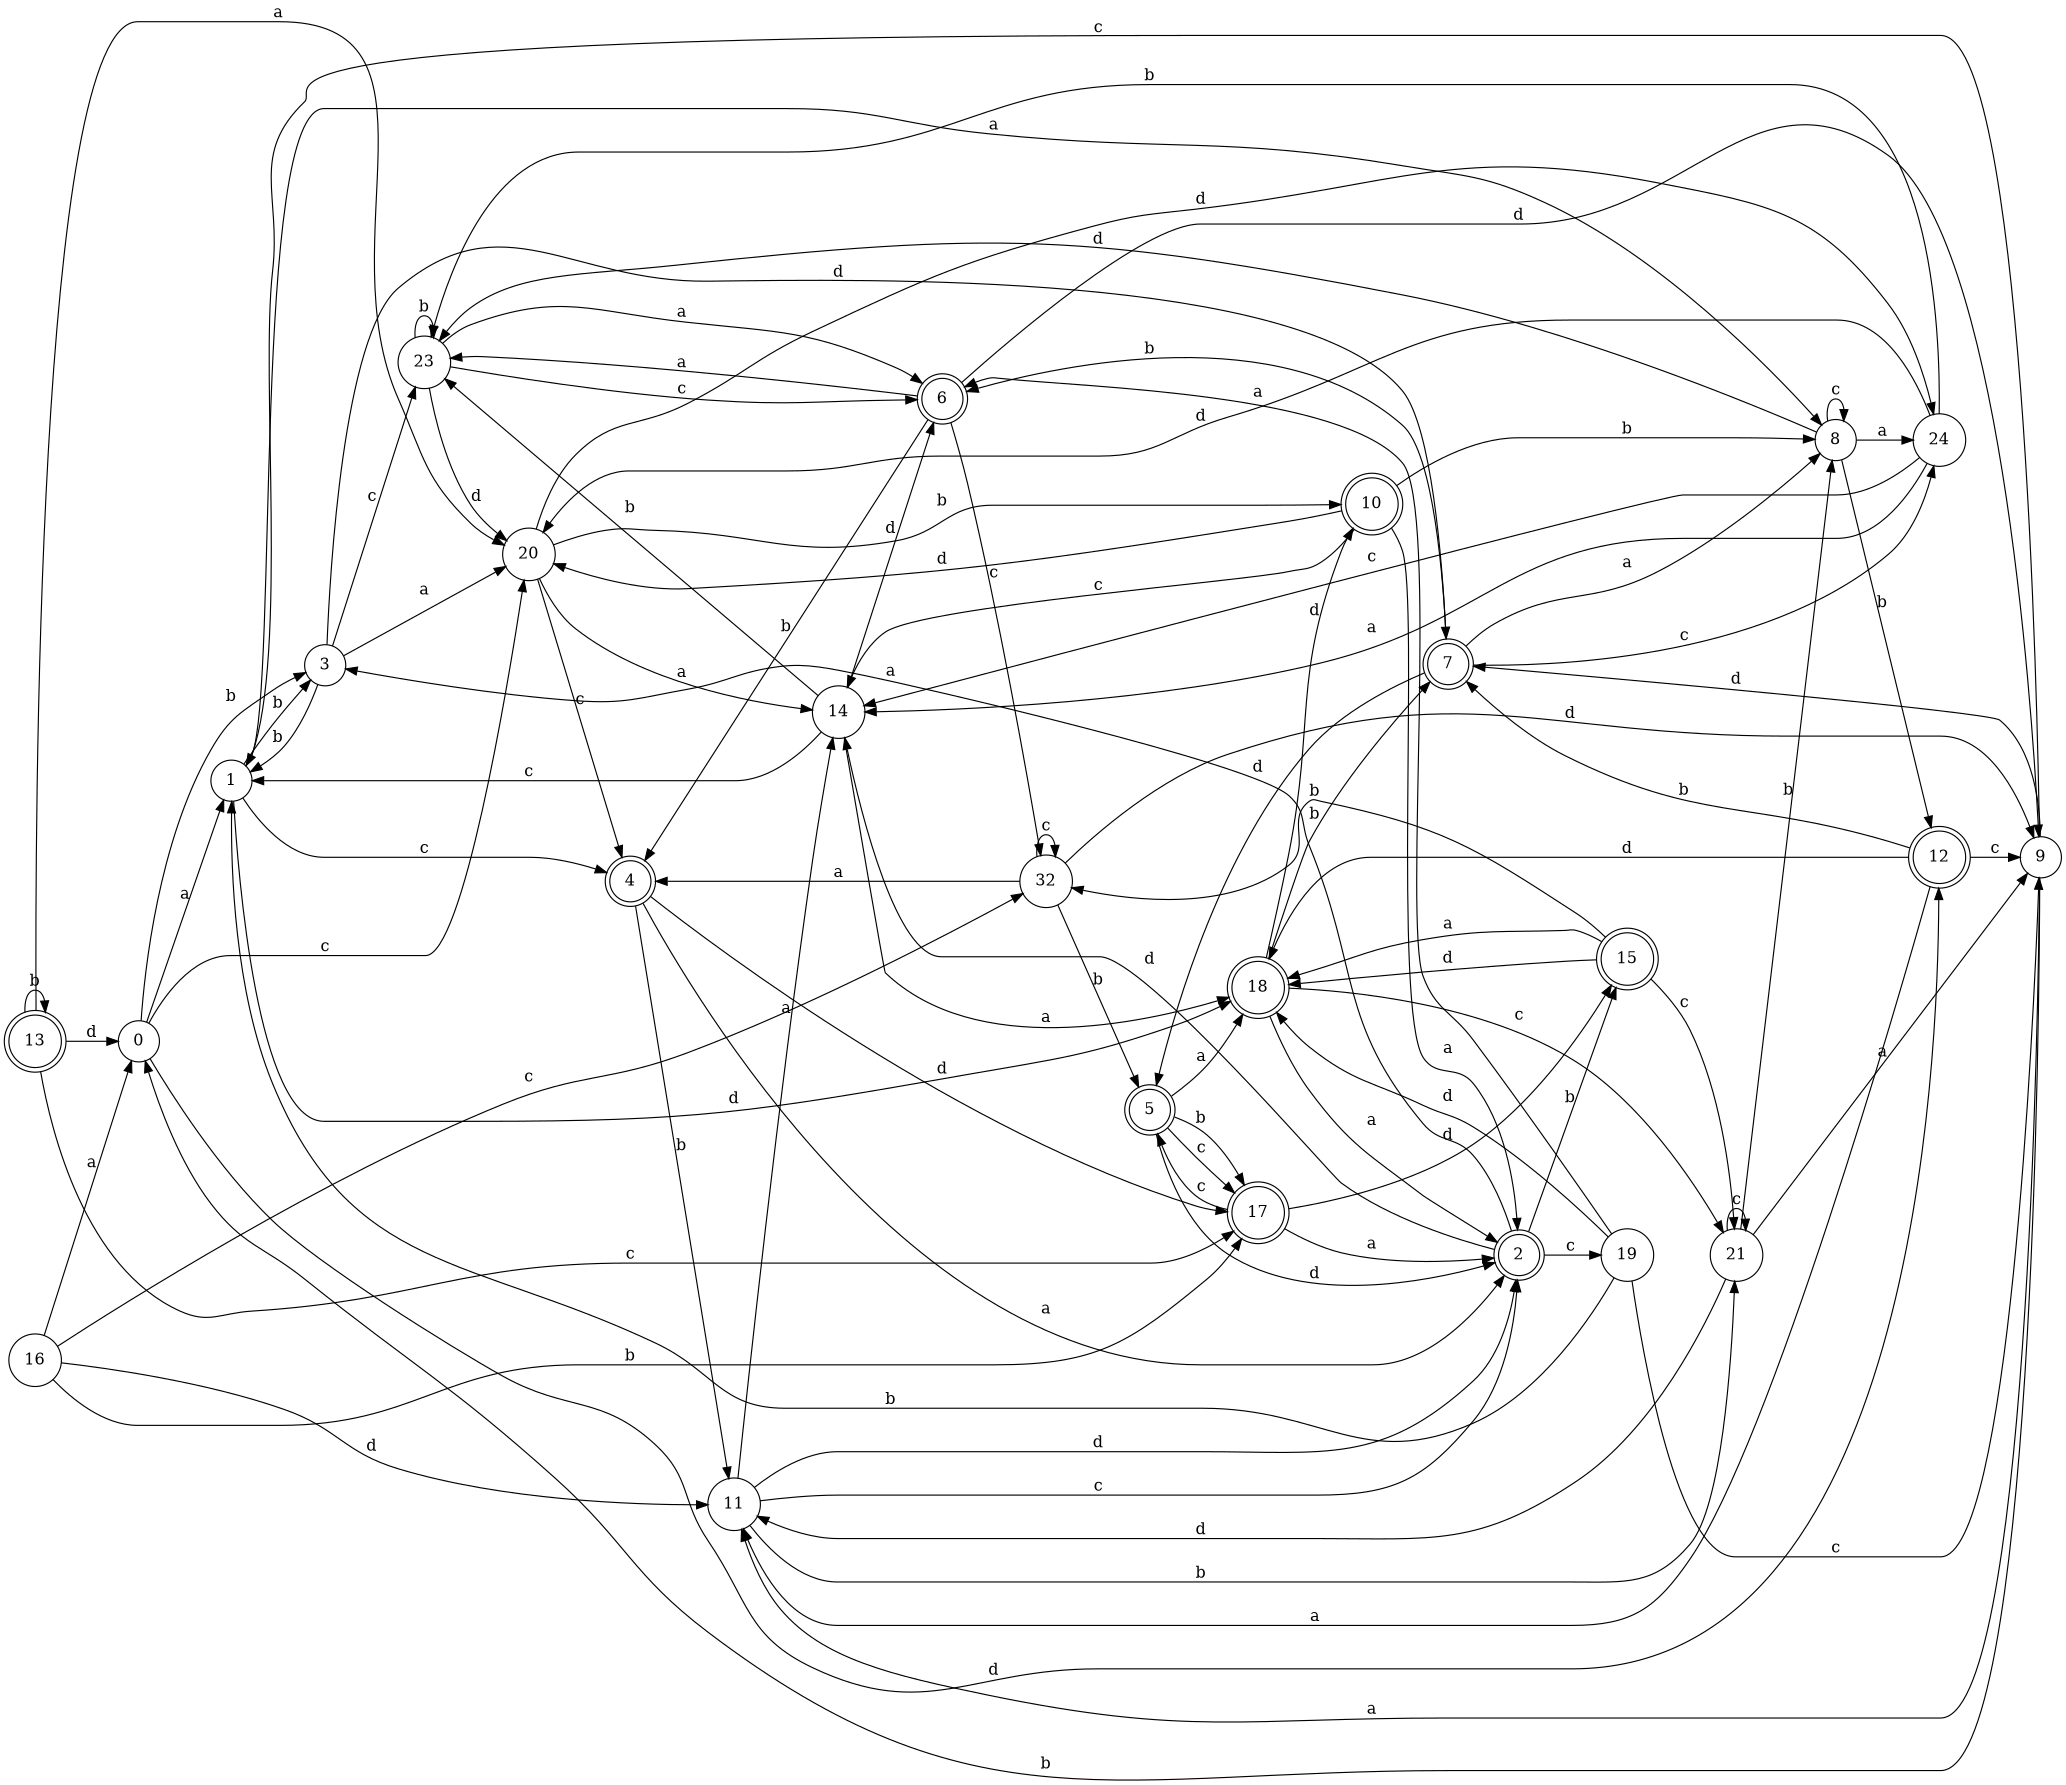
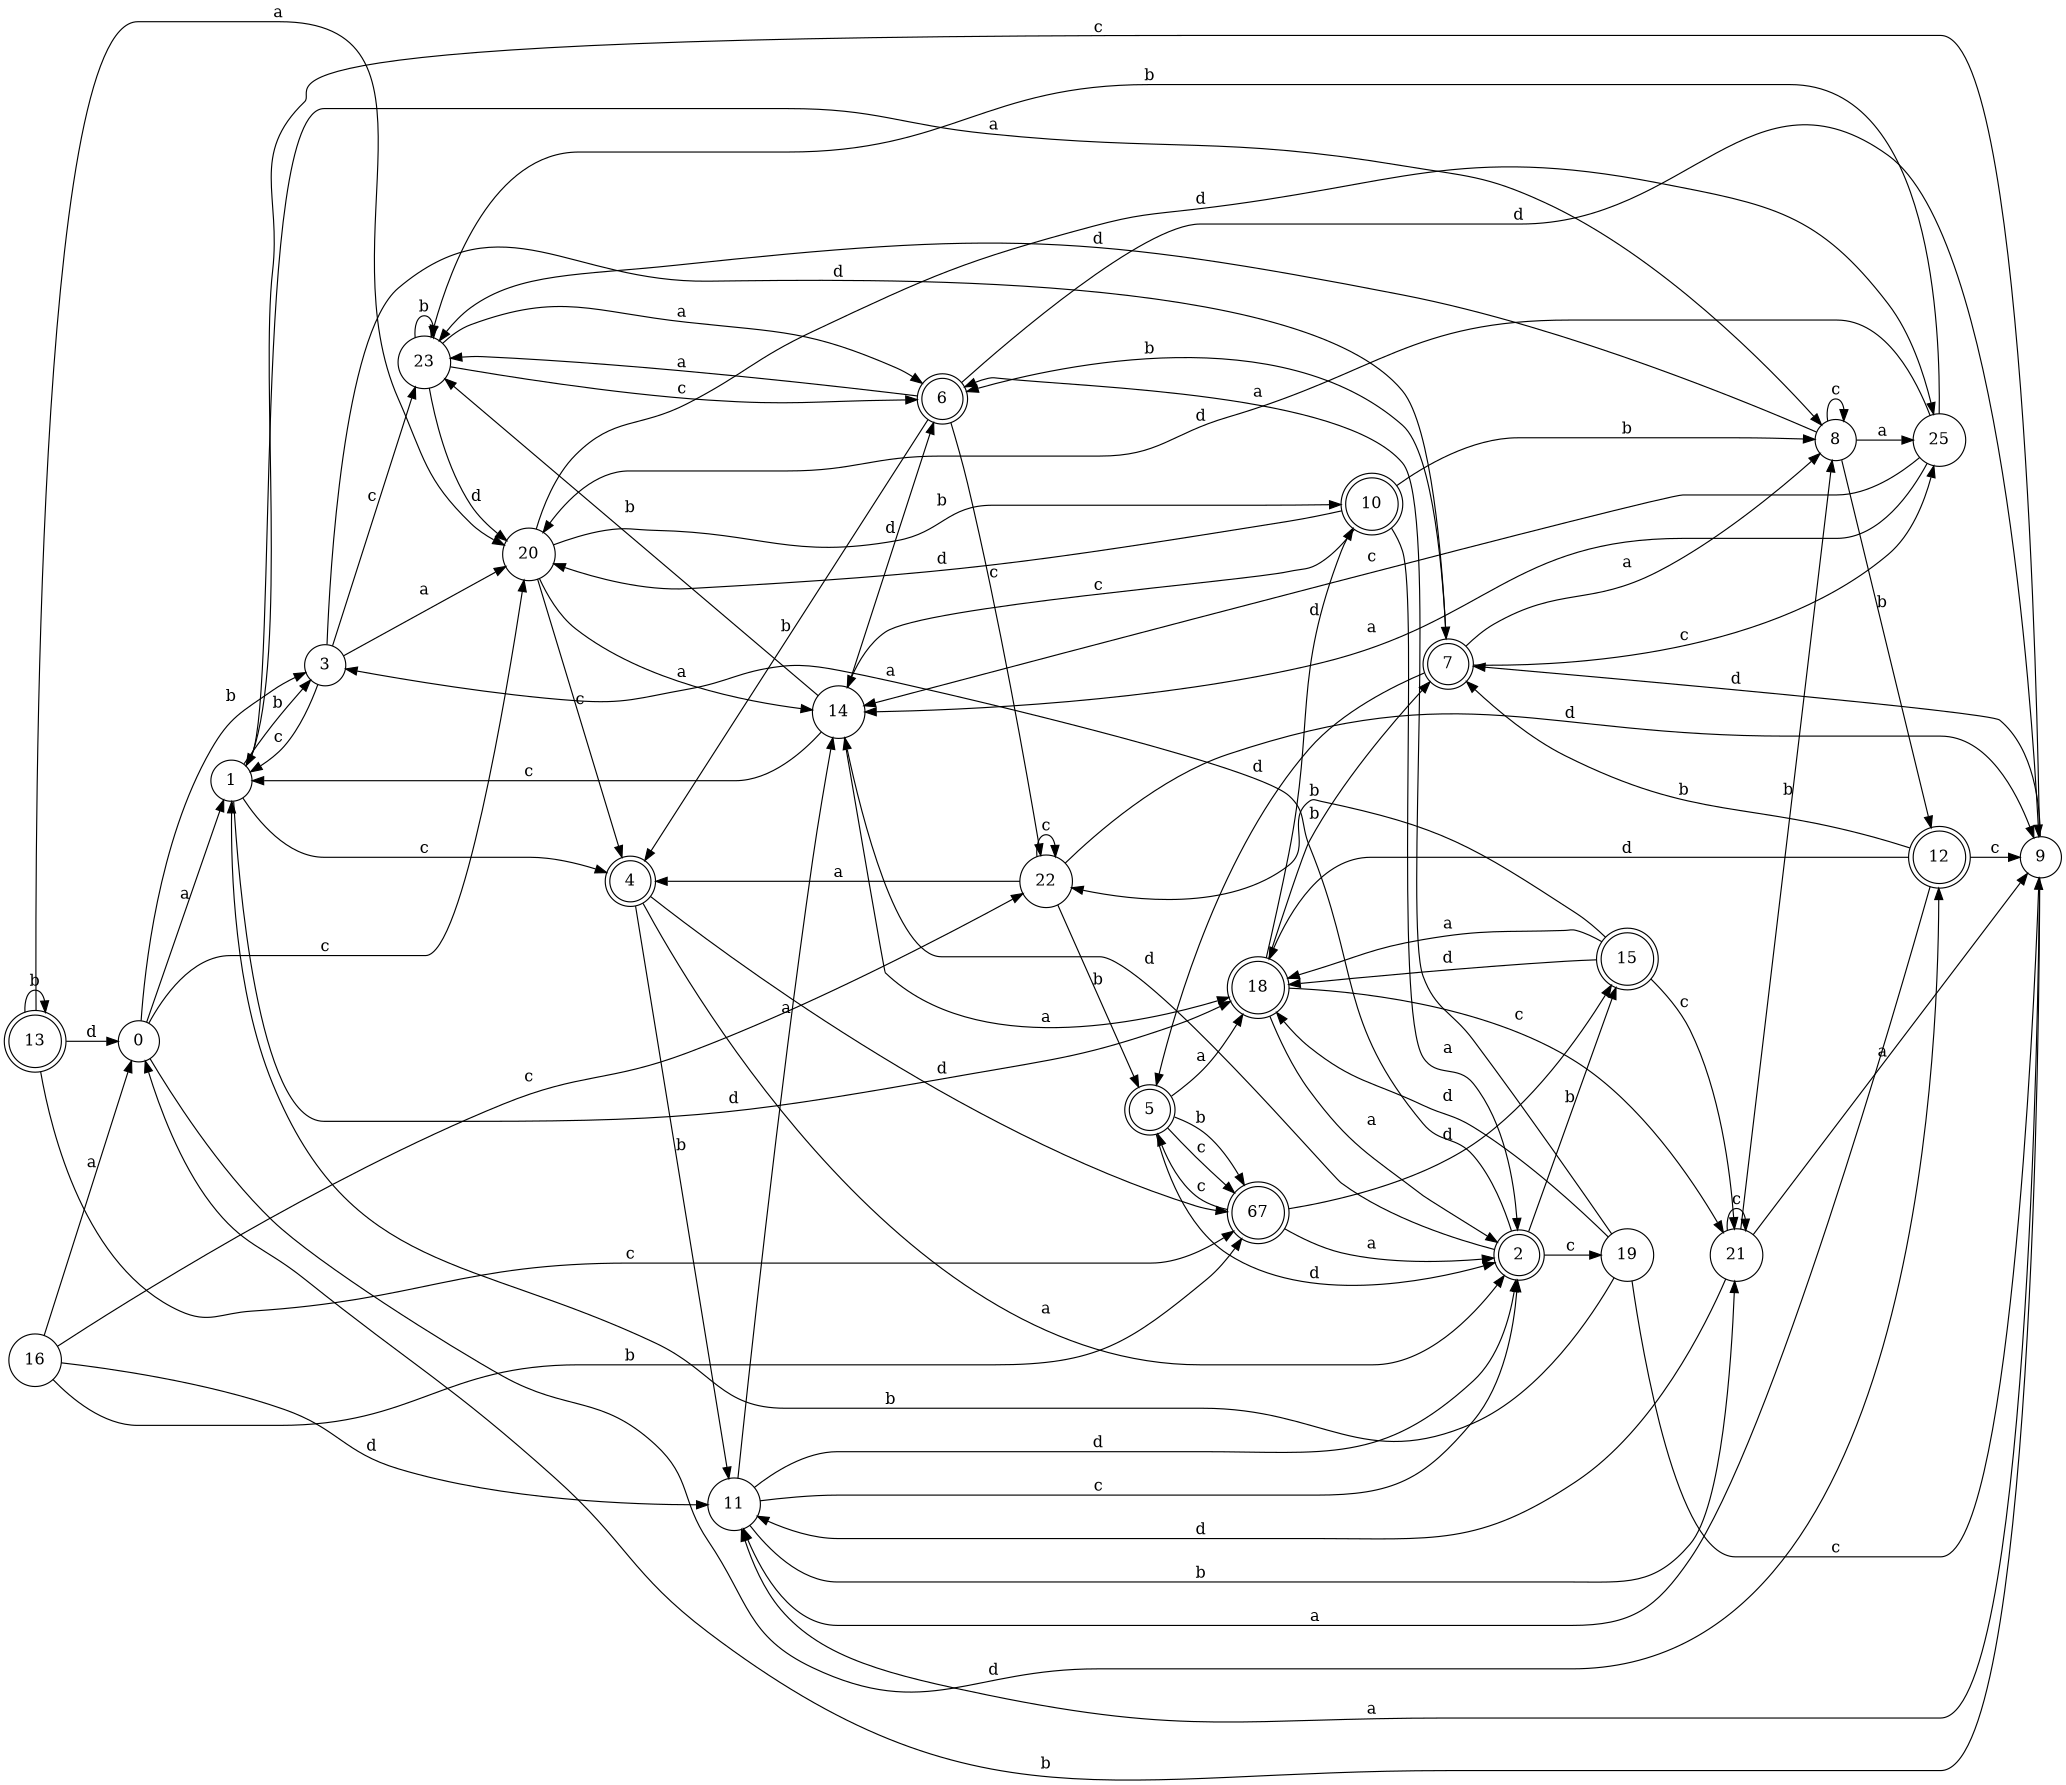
(1939, 440) -> (1939, 440)
(278, 738) -> (278, 738)
(1046, 881) -> (1046, 881)
(1258, 1213) -> (1258, 1213)
